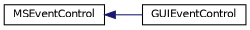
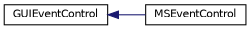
(129, 15) -> (132, 15)
